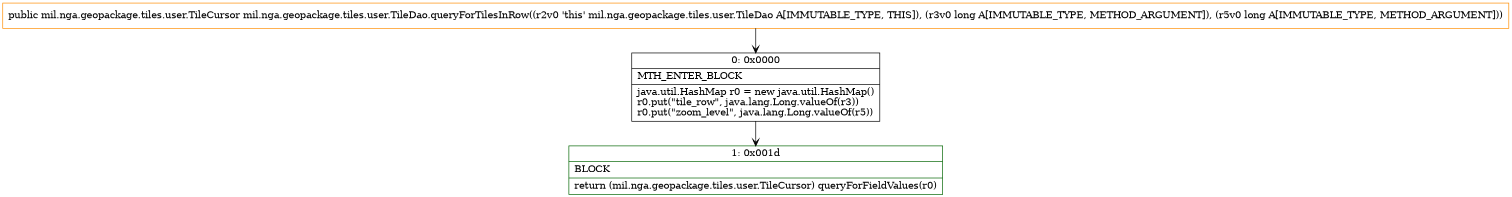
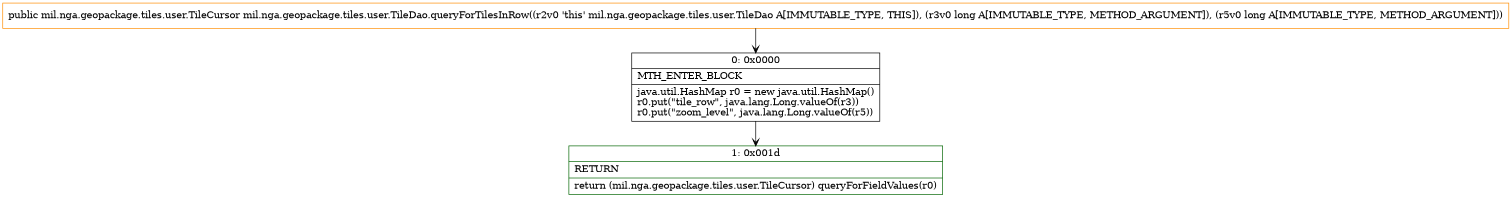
(592, 169) -> (597, 169)
